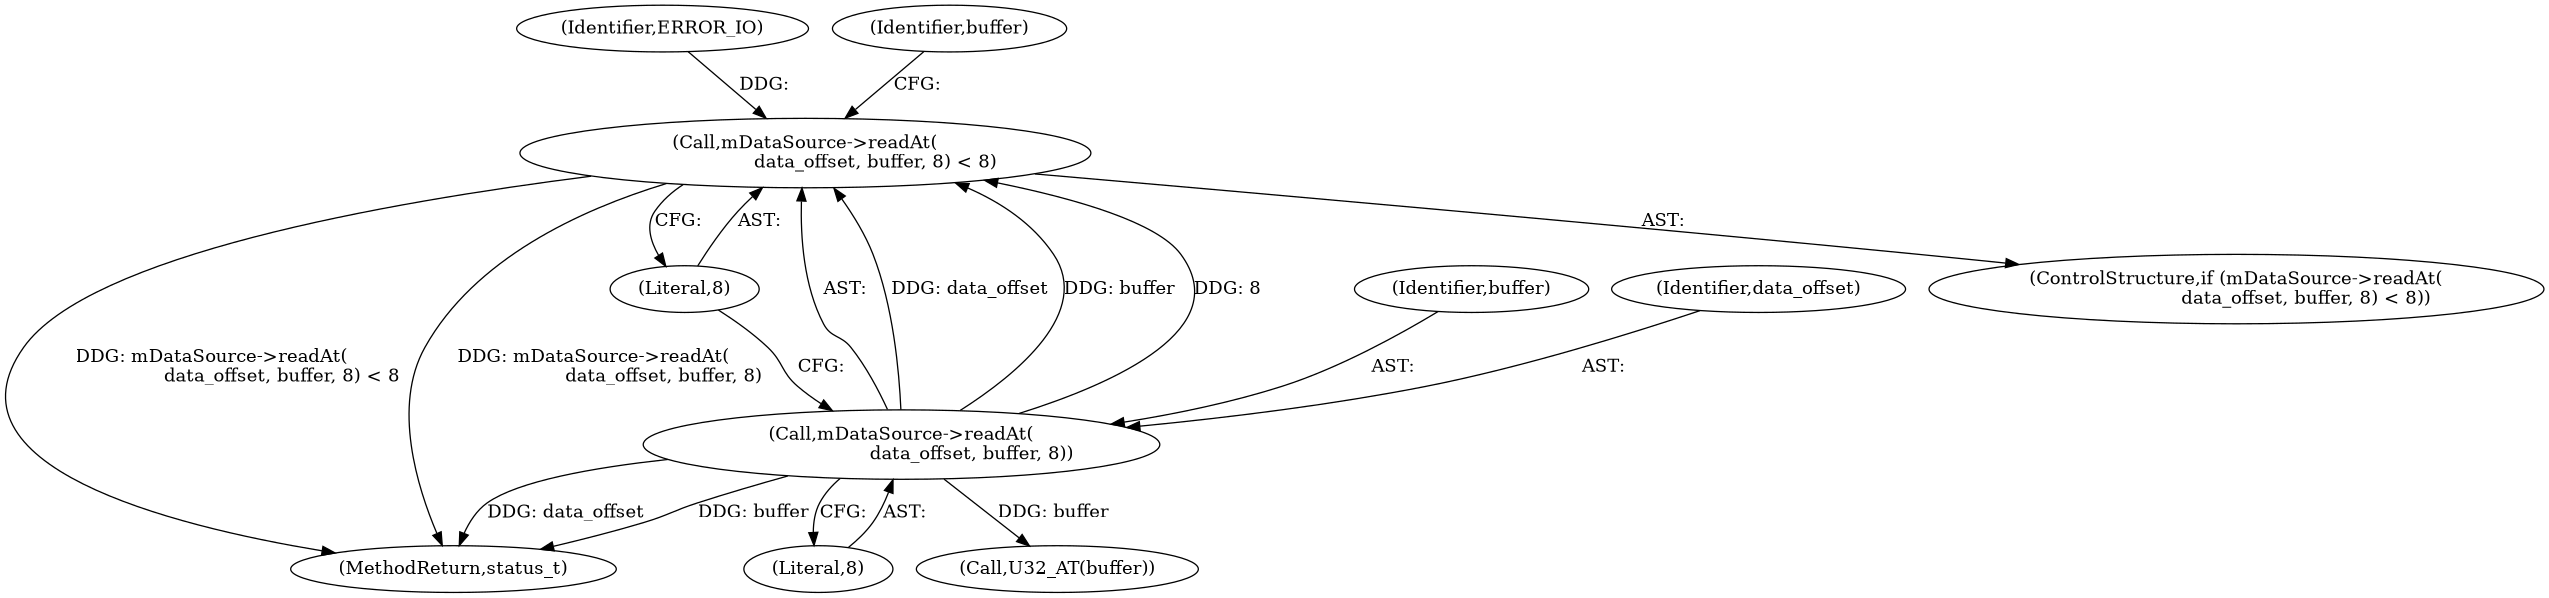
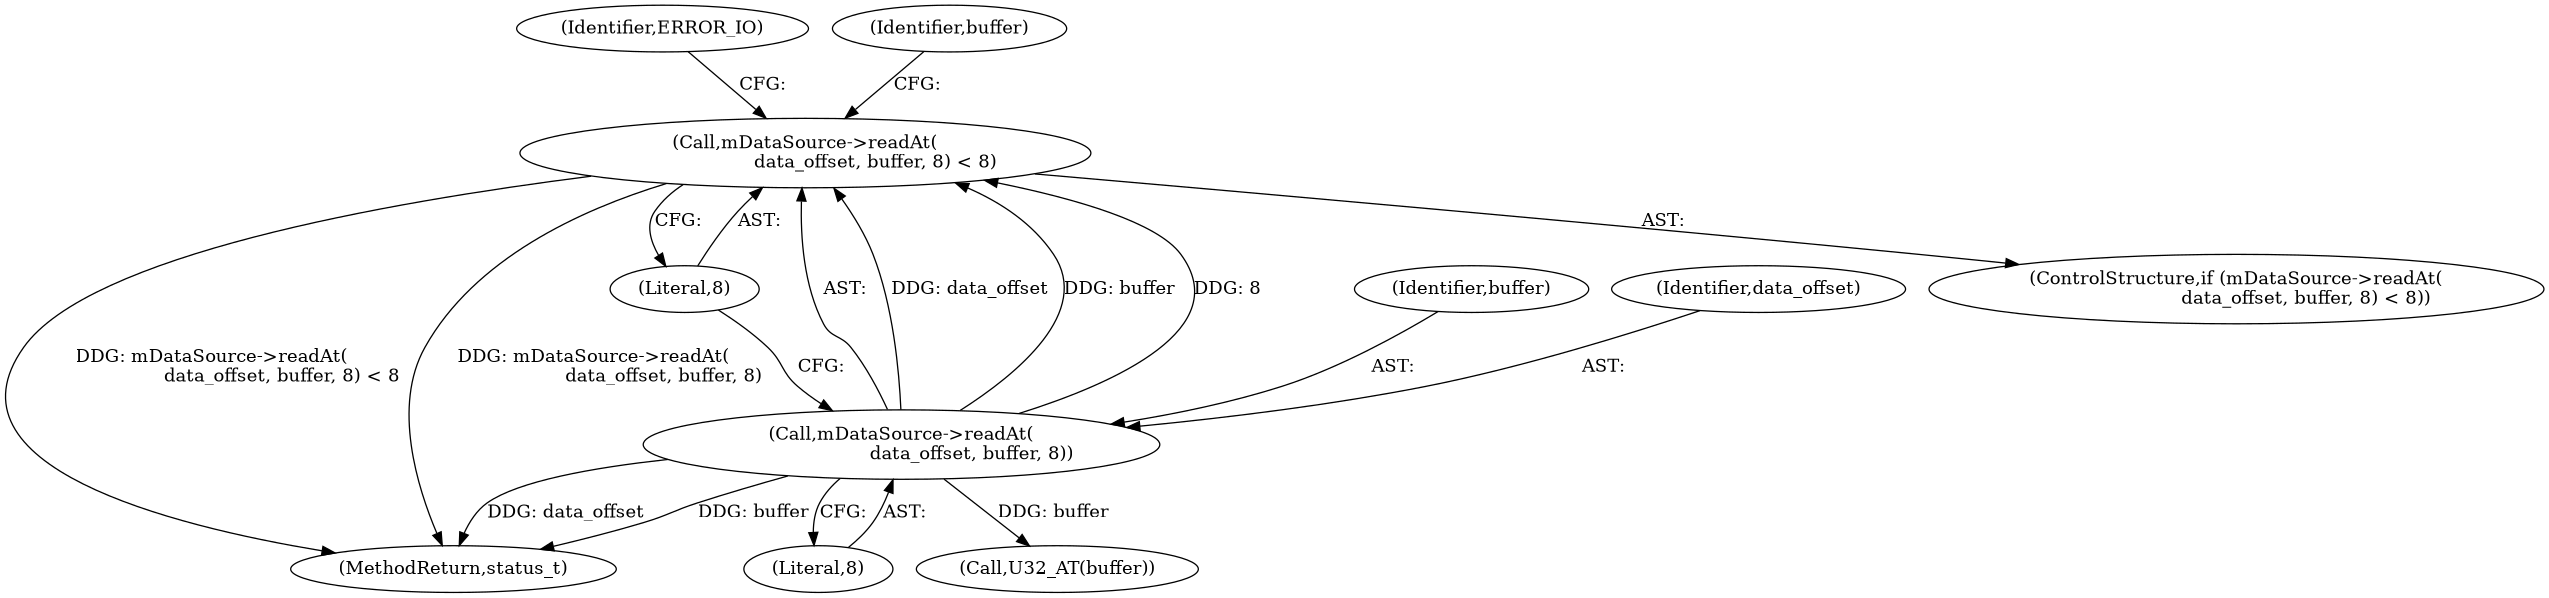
(767, 85) -> (766, 85)
